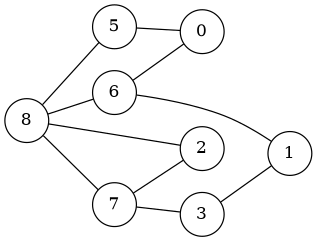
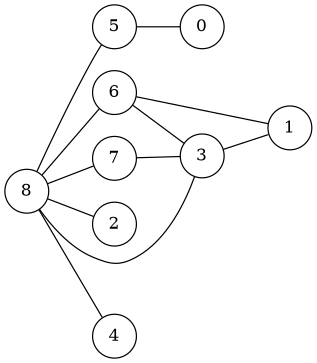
(158, 62) -> (158, 124)
(158, 177) -> none
none -> (129, 261)
none -> (114, 336)
